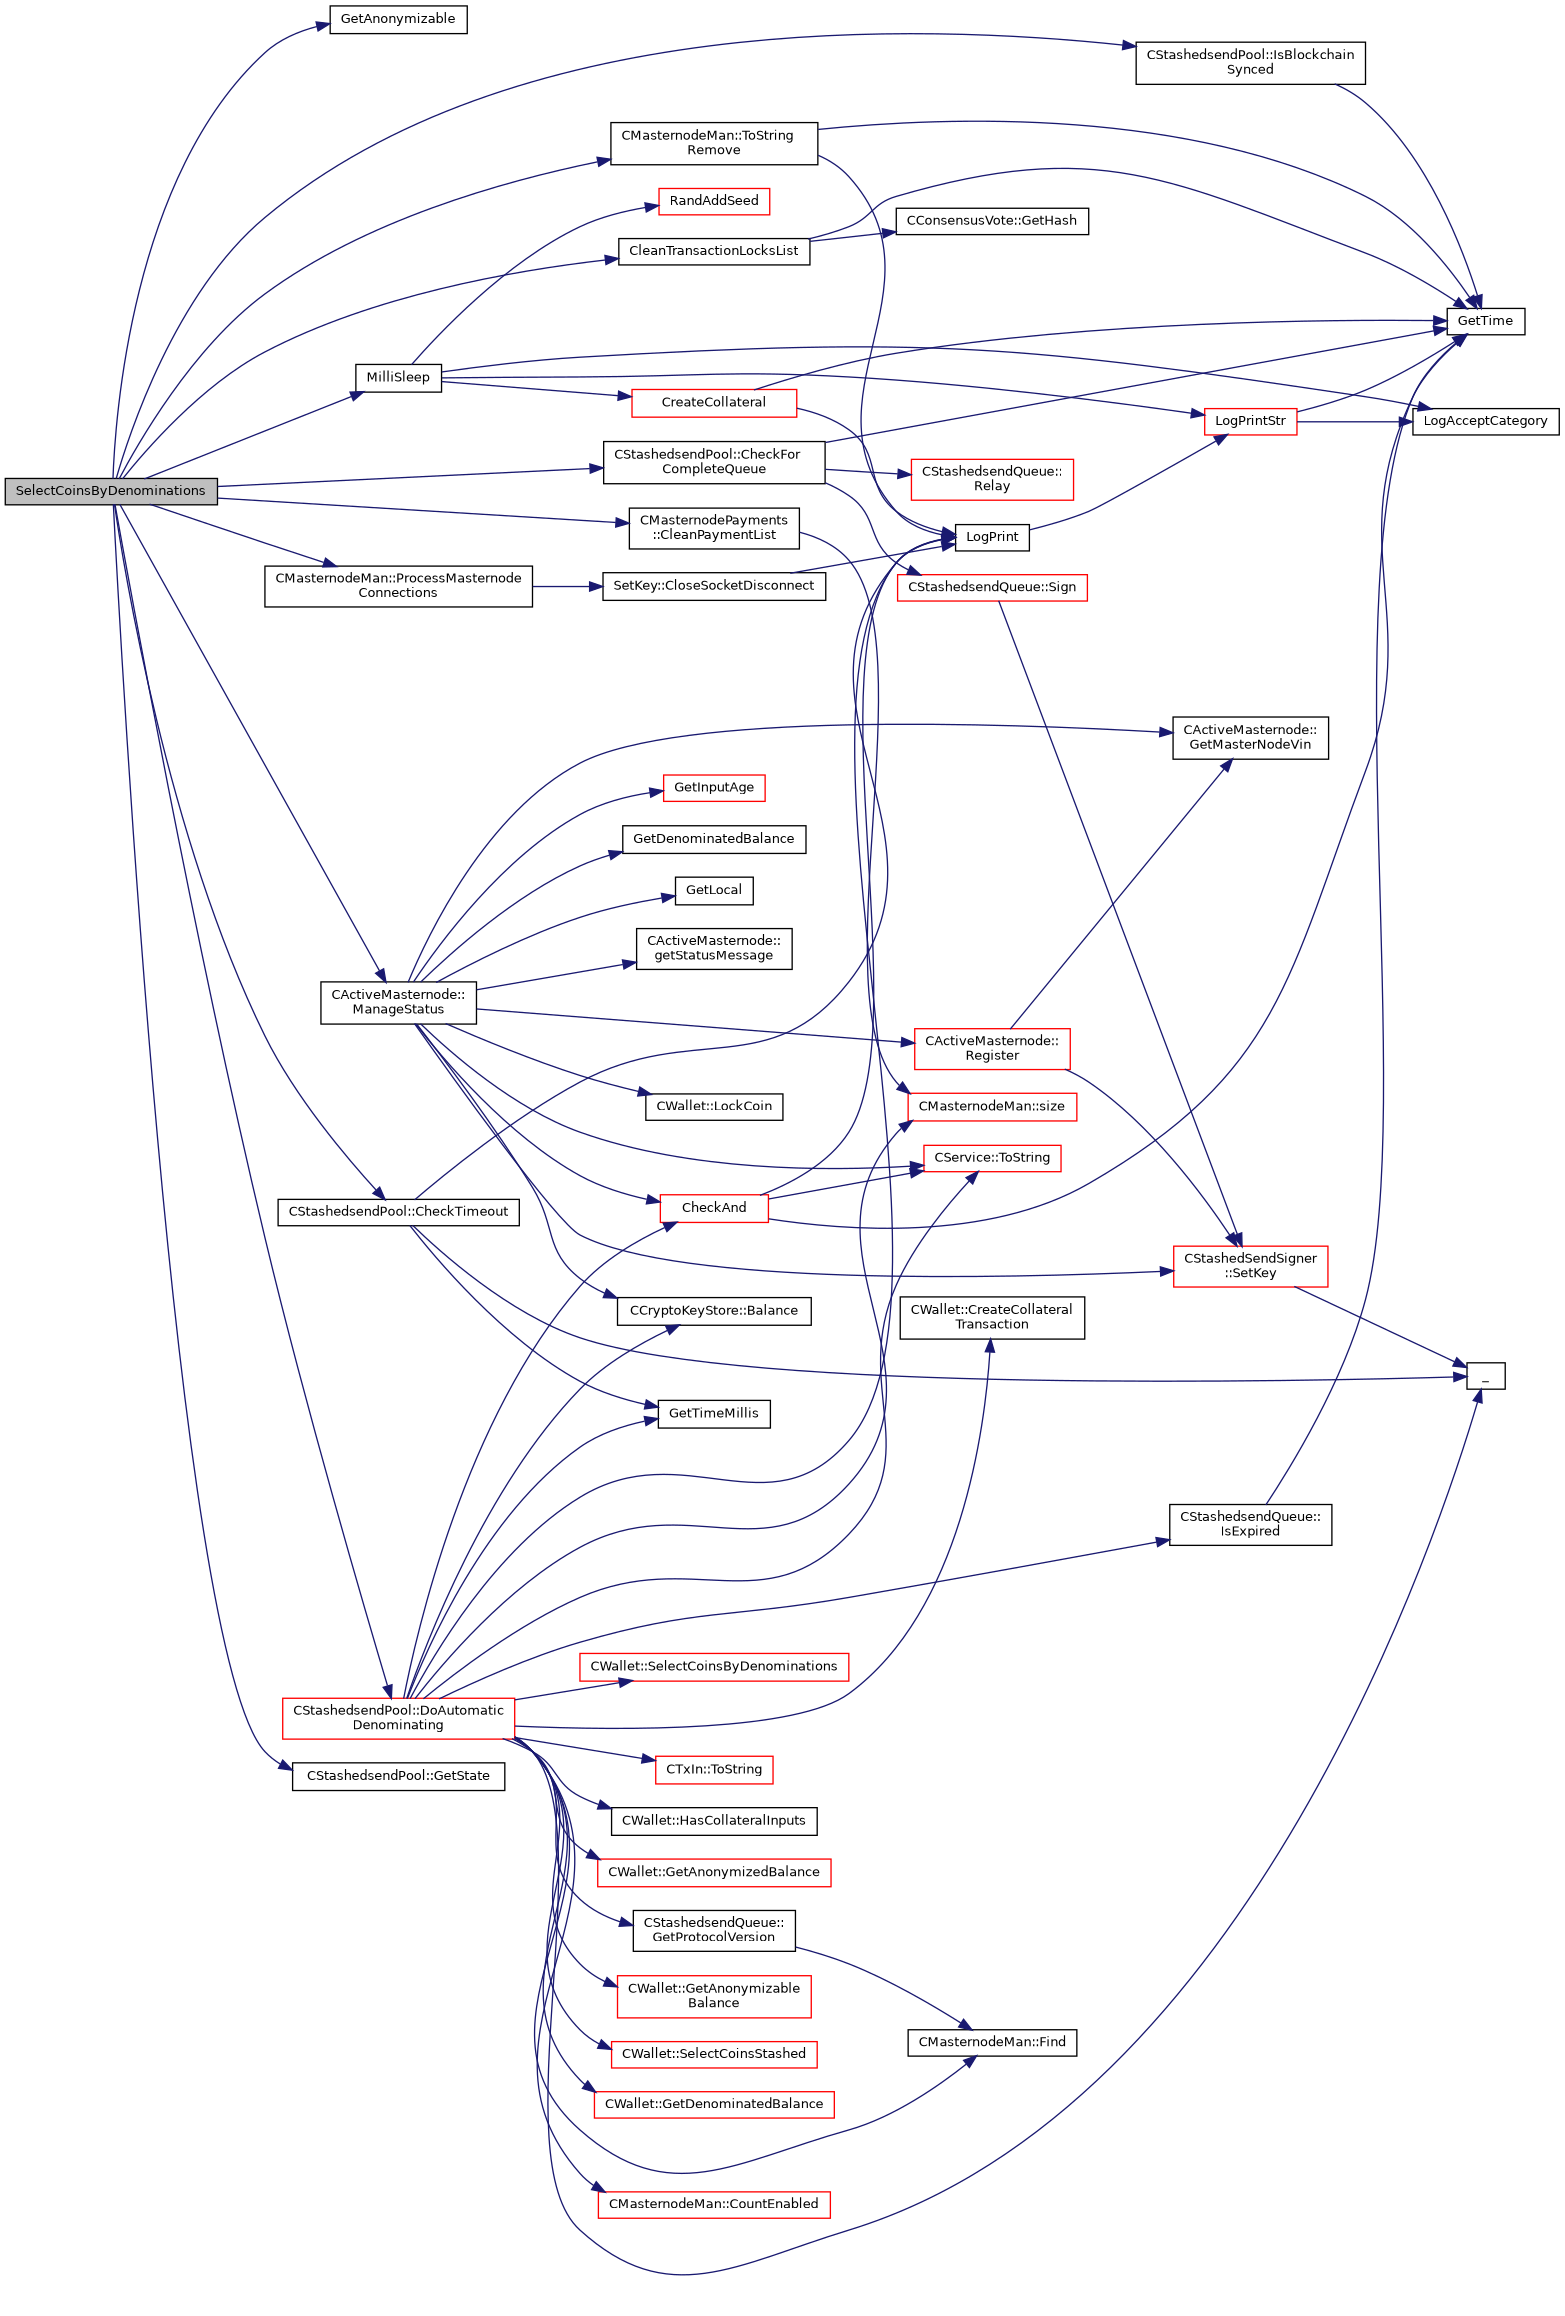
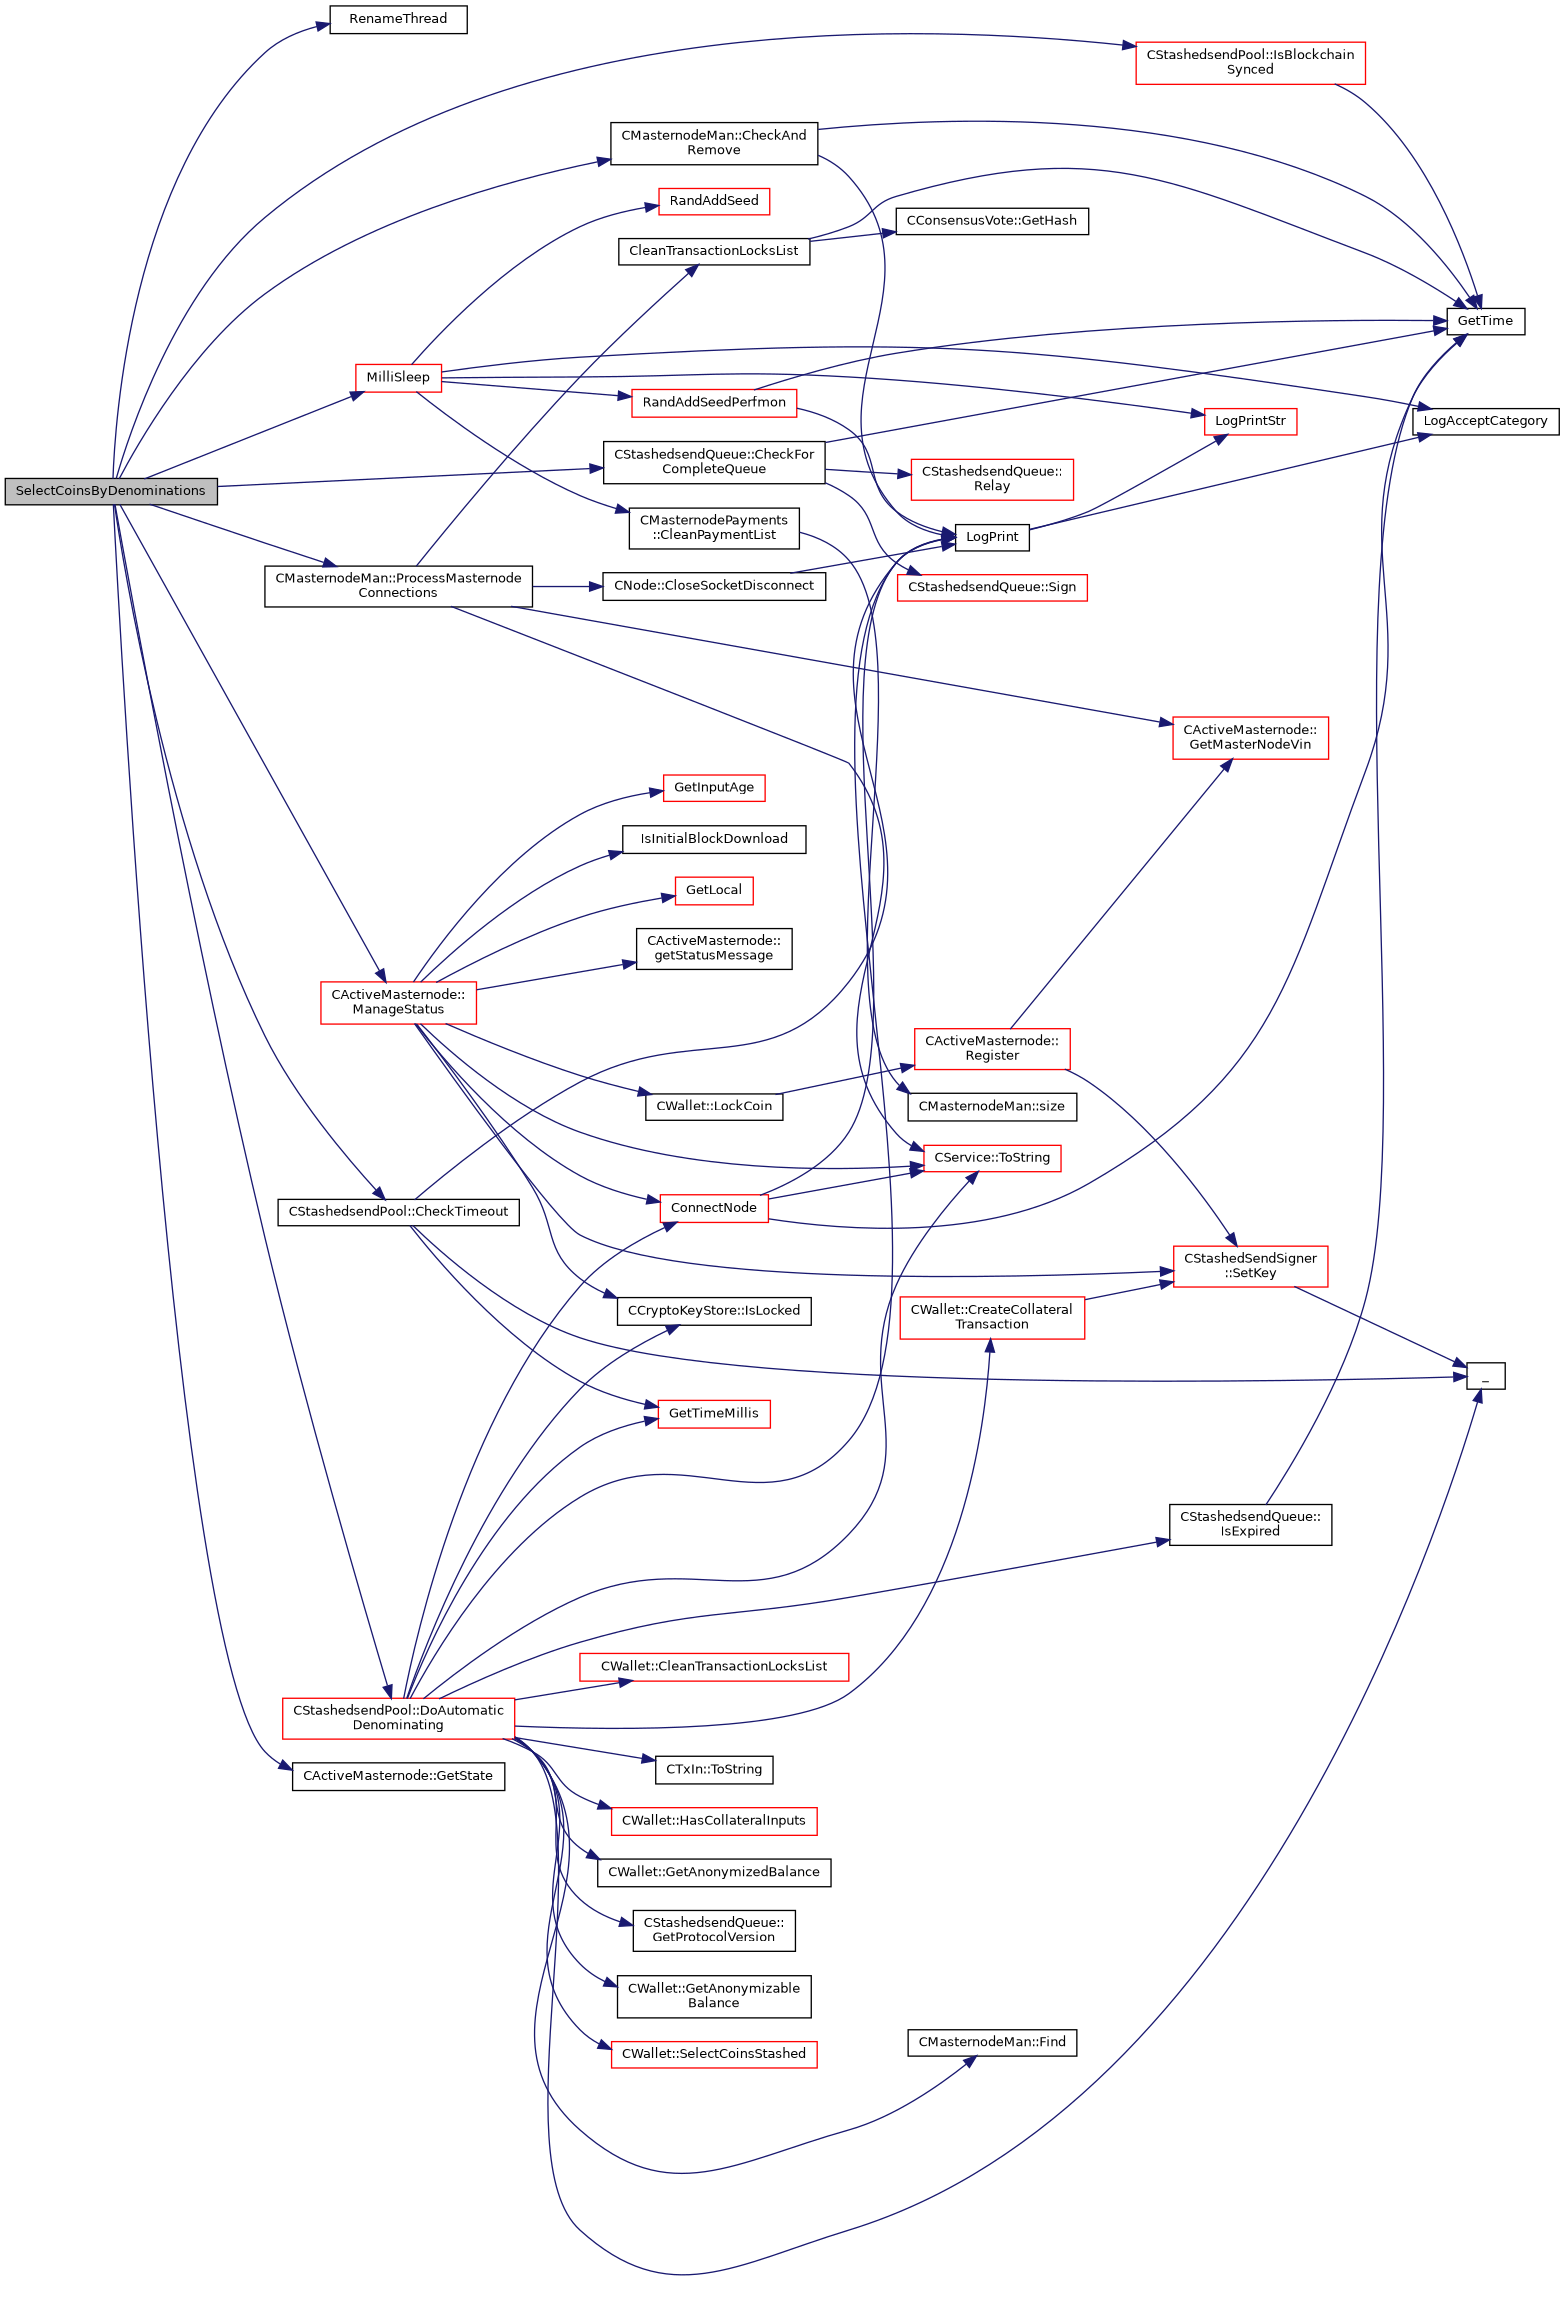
(399, 20) -> (399, 20)
(1251, 63) -> (1251, 63)
(714, 144) -> (714, 144)
(339, 320) -> (546, 414)
(399, 378) -> (399, 378)
(1379, 384) -> none
(714, 403) -> (714, 403)
(1348, 422) -> (1224, 483)
(714, 463) -> (714, 463)
(417, 510) -> (516, 462)
(714, 587) -> (714, 587)
(726, 732) -> (835, 664)
(1251, 738) -> (1251, 738)
none -> (840, 760)
(714, 840) -> (714, 840)
(714, 891) -> (714, 891)
(1118, 918) -> (1123, 1292)
(399, 1003) -> (399, 1003)
(689, 1026) -> (838, 1081)
(992, 1107) -> (992, 1107)
(714, 1209) -> (714, 1209)
(714, 1311) -> (714, 1311)
(992, 1318) -> (992, 1318)
(714, 1414) -> (714, 1414)
(794, 1521) -> none
(714, 1667) -> (714, 1667)
(714, 1770) -> (714, 1770)
(399, 1777) -> (399, 1777)
(714, 1821) -> (714, 1821)
(714, 1873) -> (714, 1873)
(881, 1978) -> none
(714, 1997) -> (714, 1997)
(714, 2105) -> none
(714, 2205) -> none
